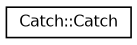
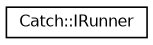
(69, 22) -> (77, 22)
